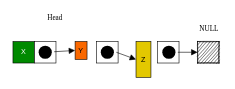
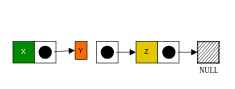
(54, 18) -> none
(209, 29) -> (209, 71)
(143, 60) -> (147, 53)
